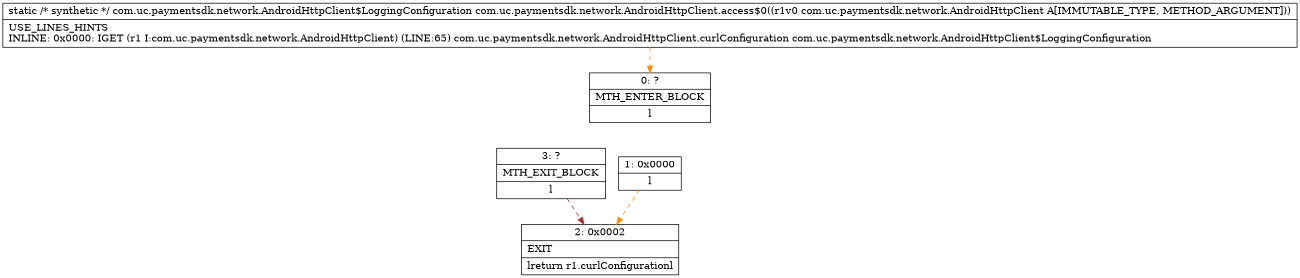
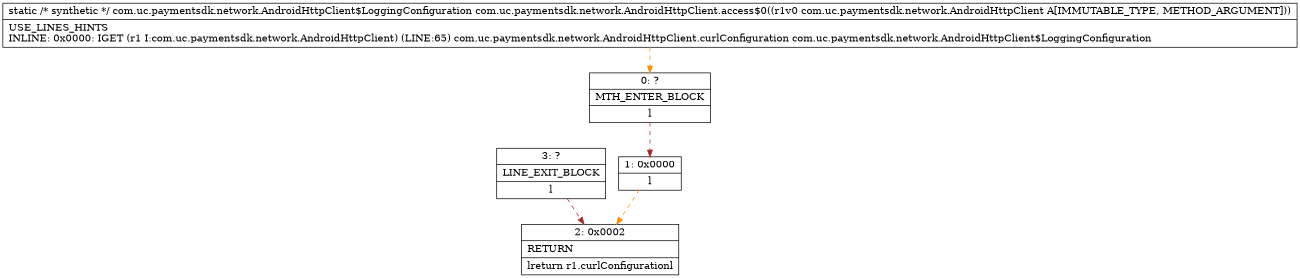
none -> (650, 136)
(551, 173) -> (551, 173)
(540, 249) -> (550, 249)
